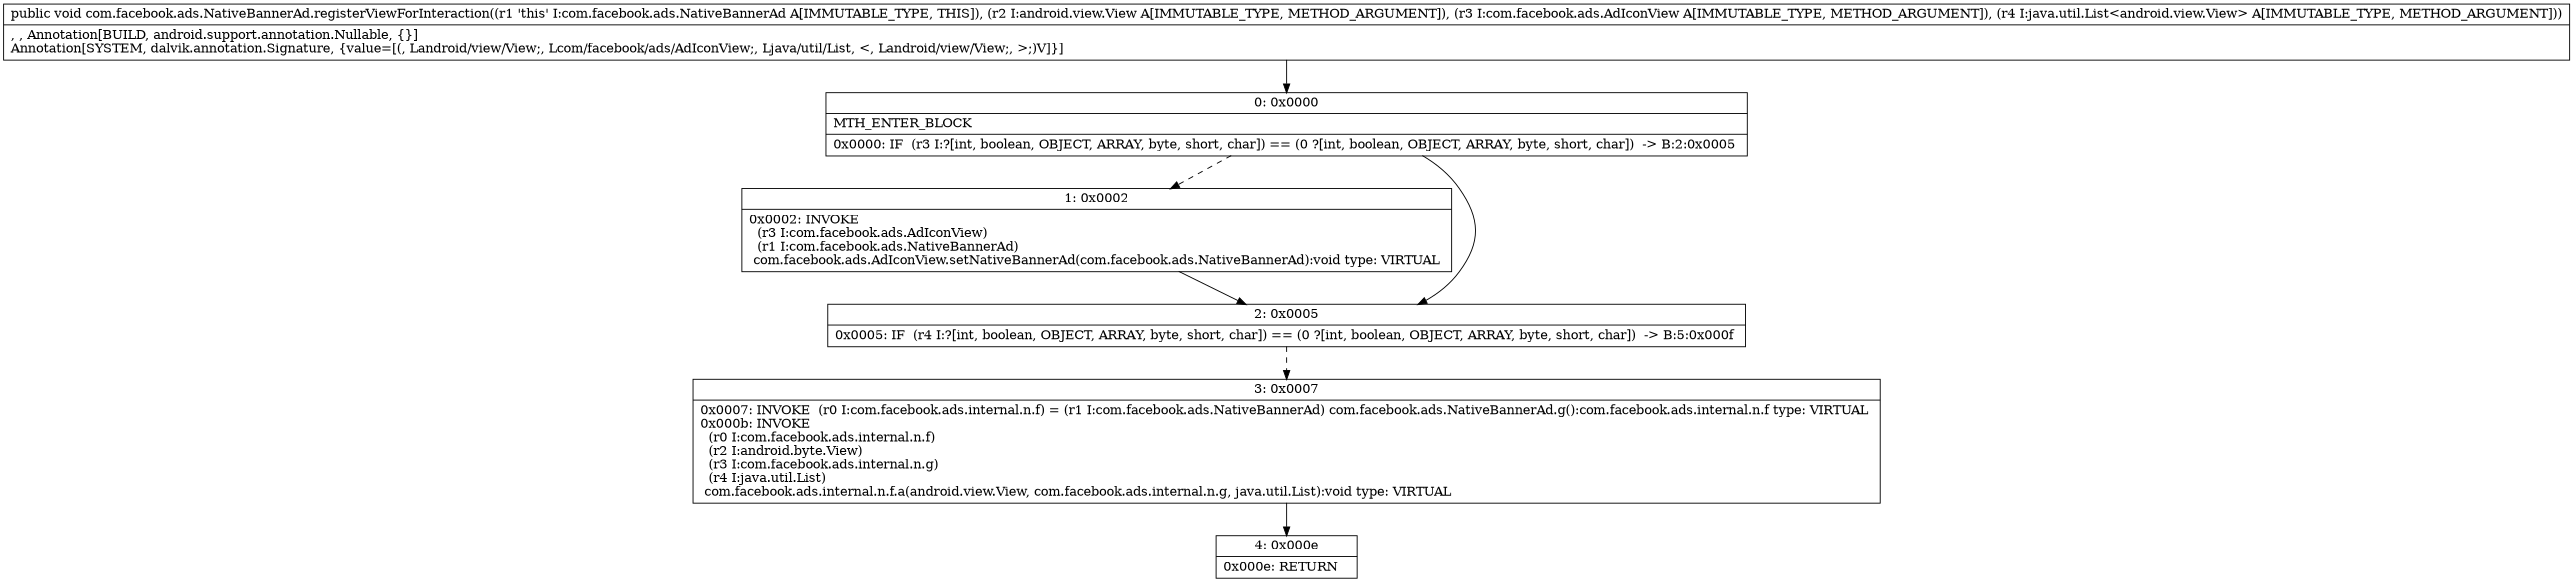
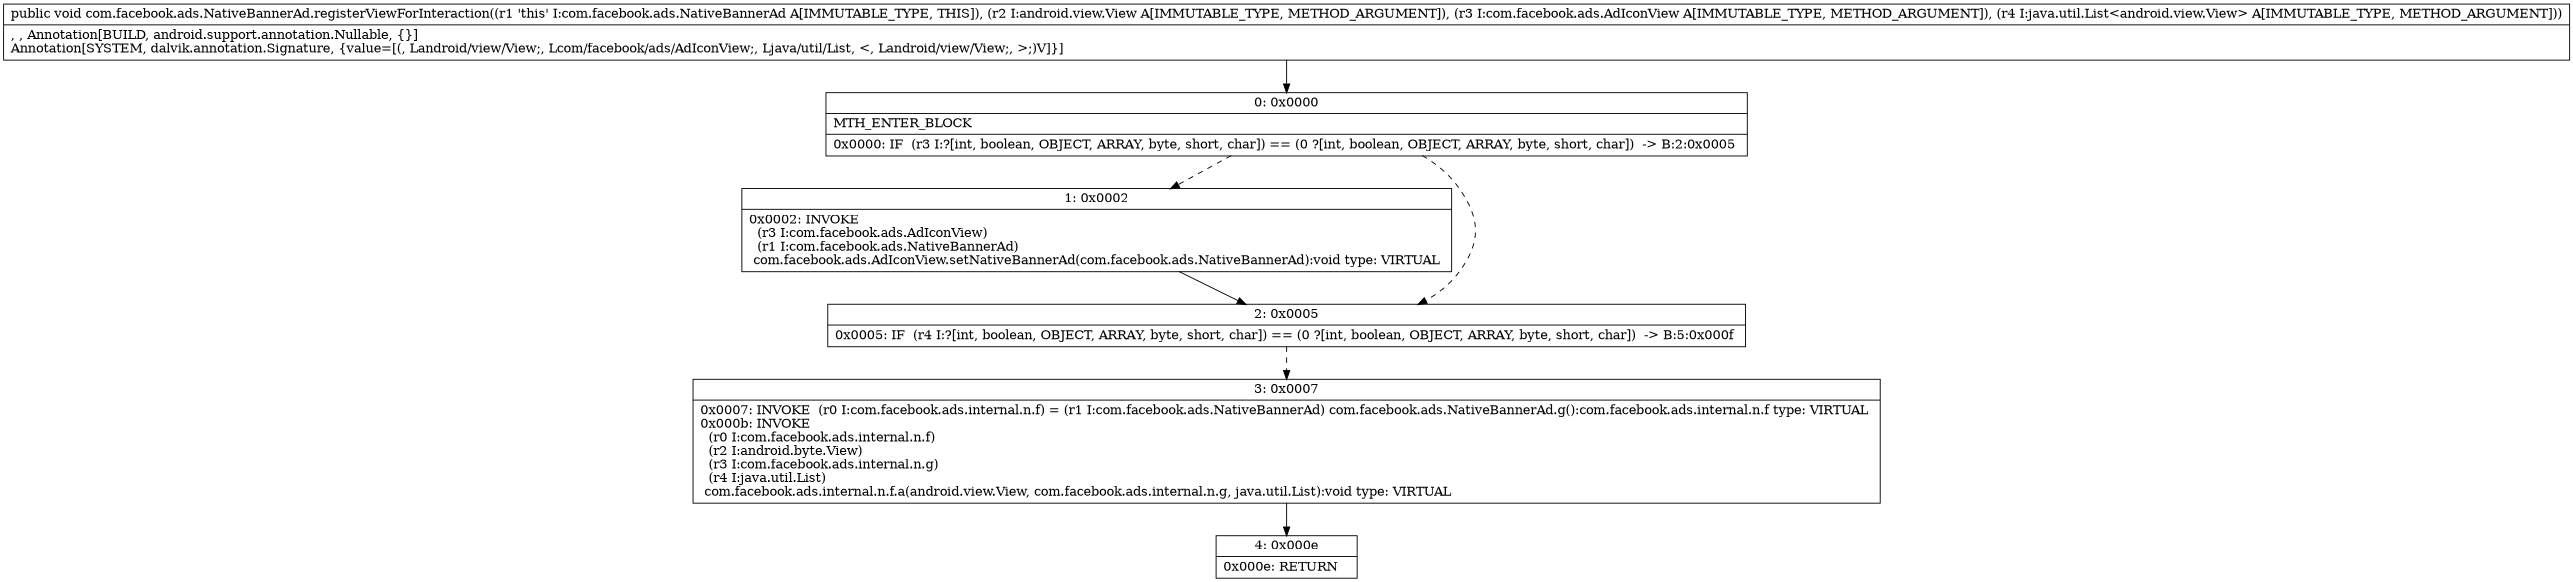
(1475, 227) -> (1475, 227)
